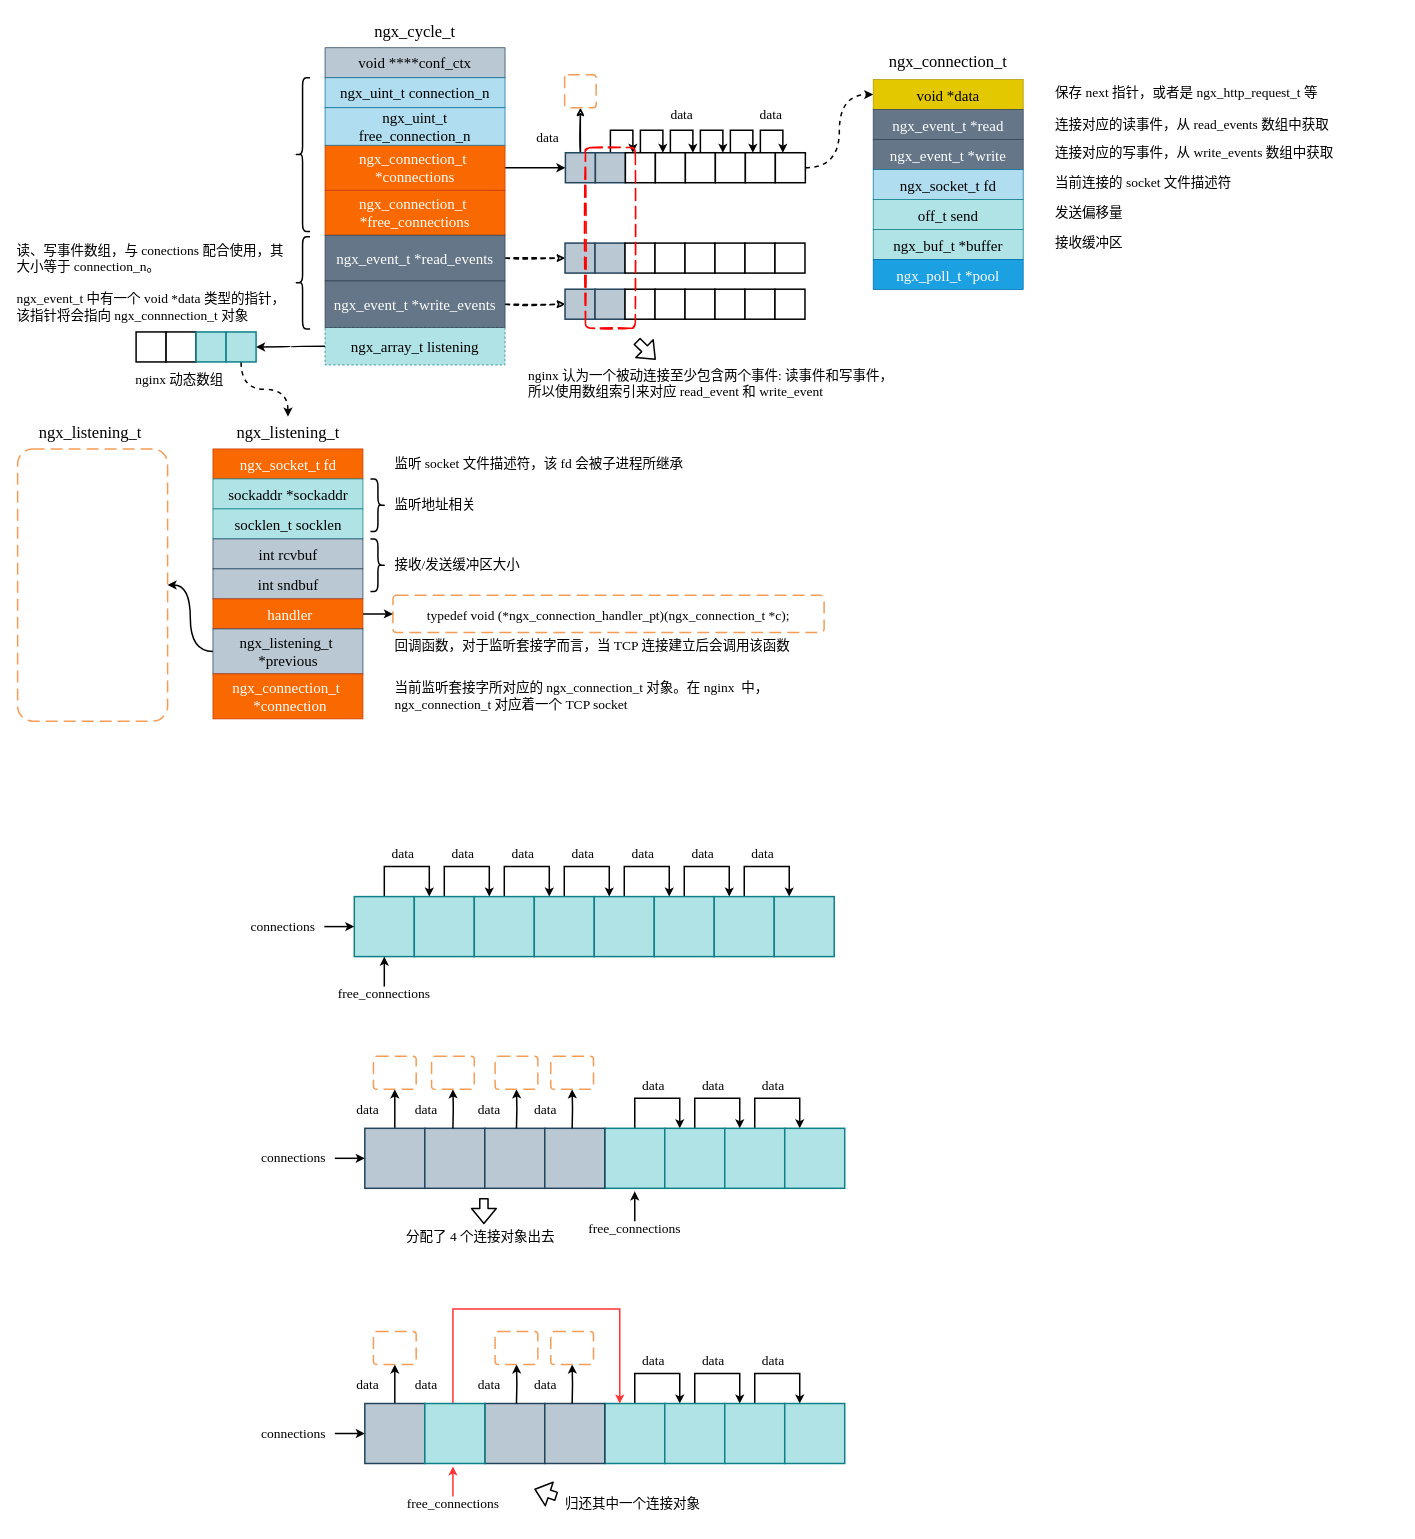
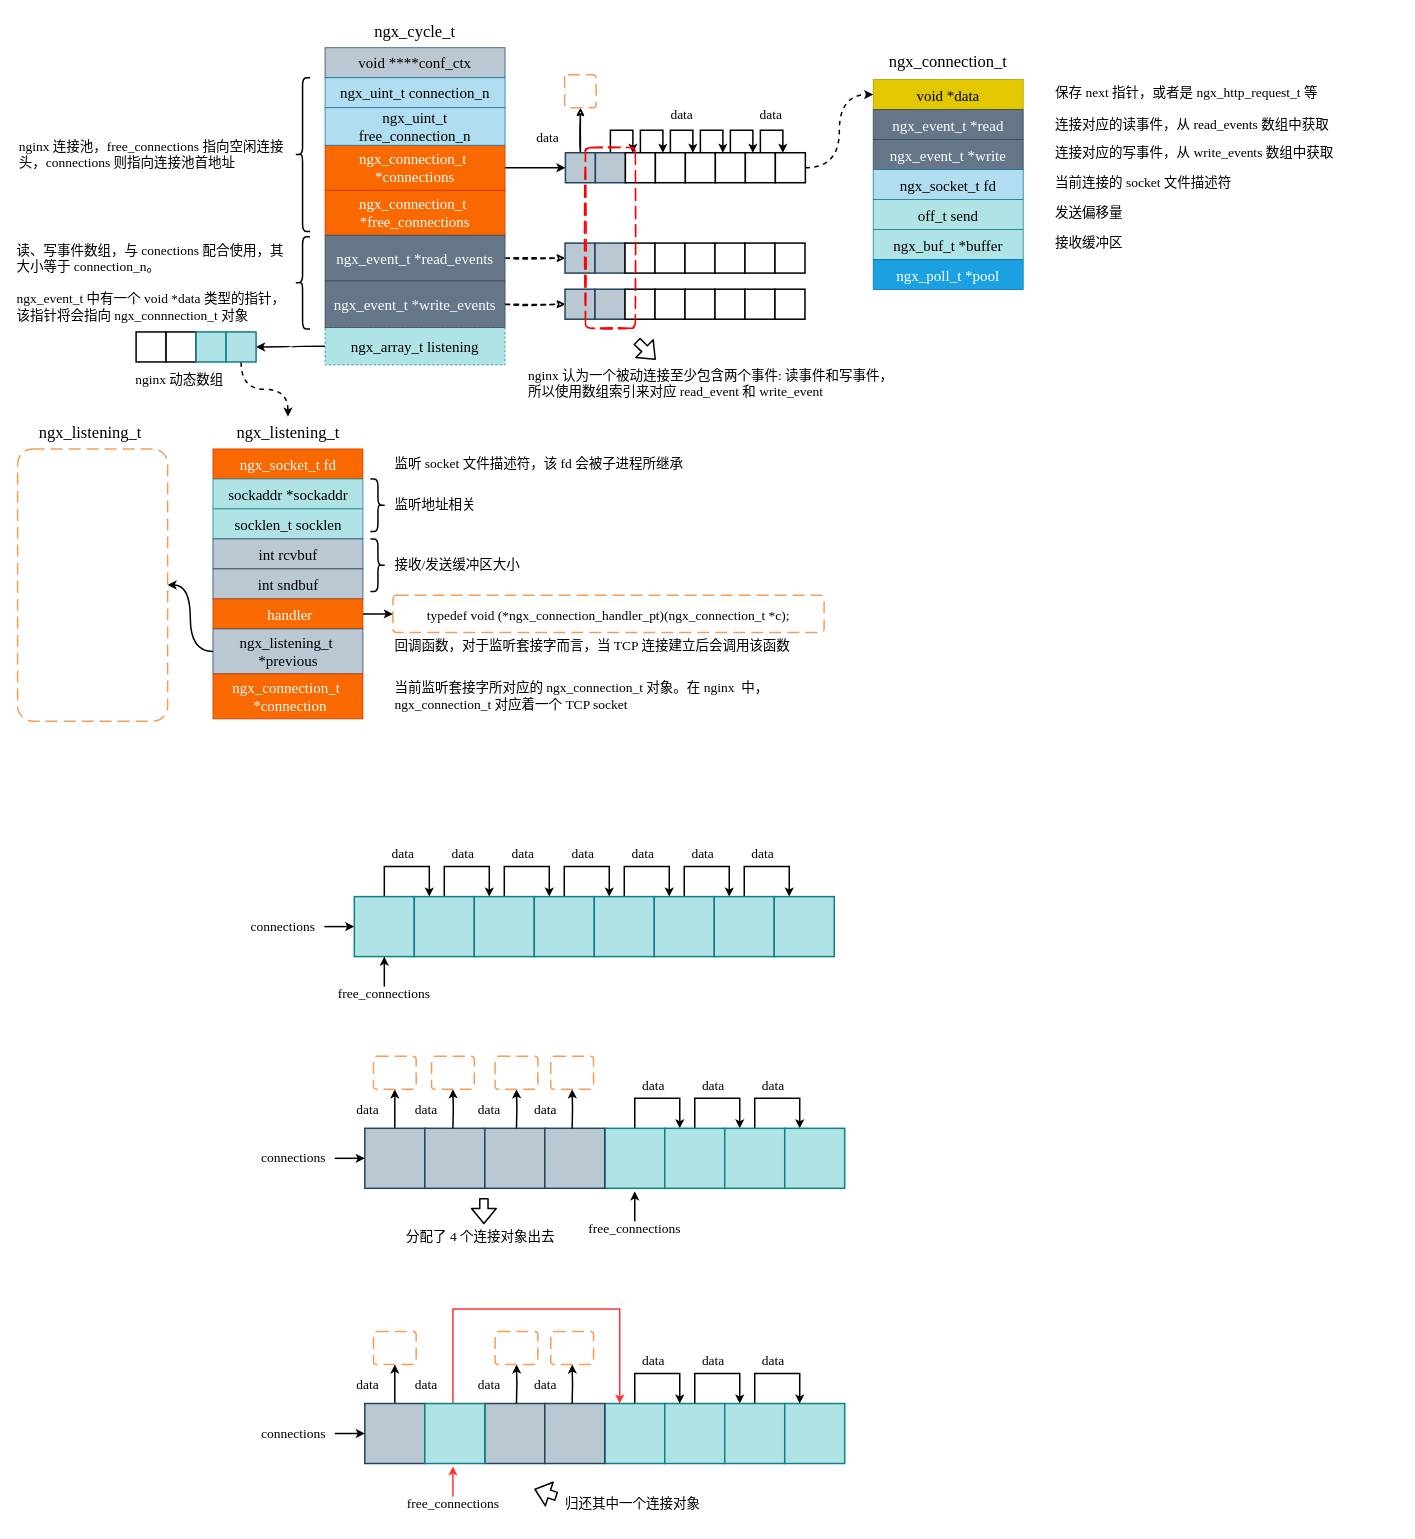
none -> (153, 155)
